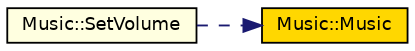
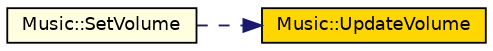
(335, 25) -> (374, 25)
